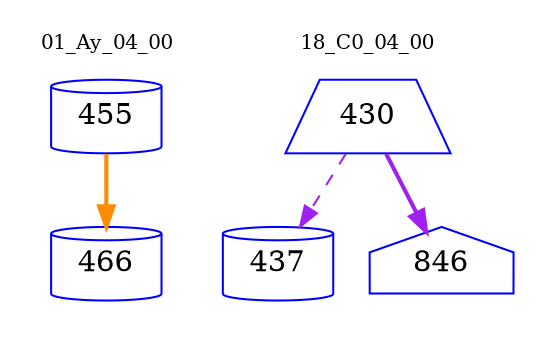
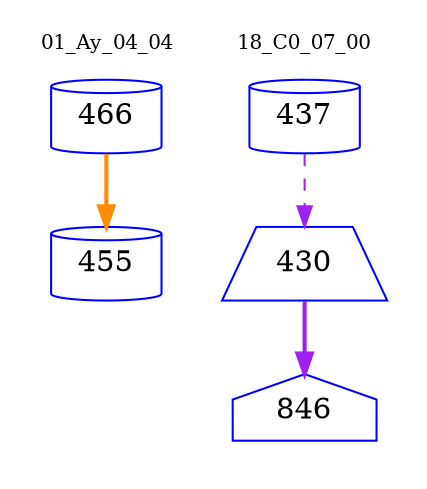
(107, 44) -> (107, 44)
(368, 44) -> (305, 44)
(106, 180) -> (106, 180)
(328, 182) -> (305, 180)
